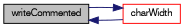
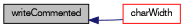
(101, 7) -> none
